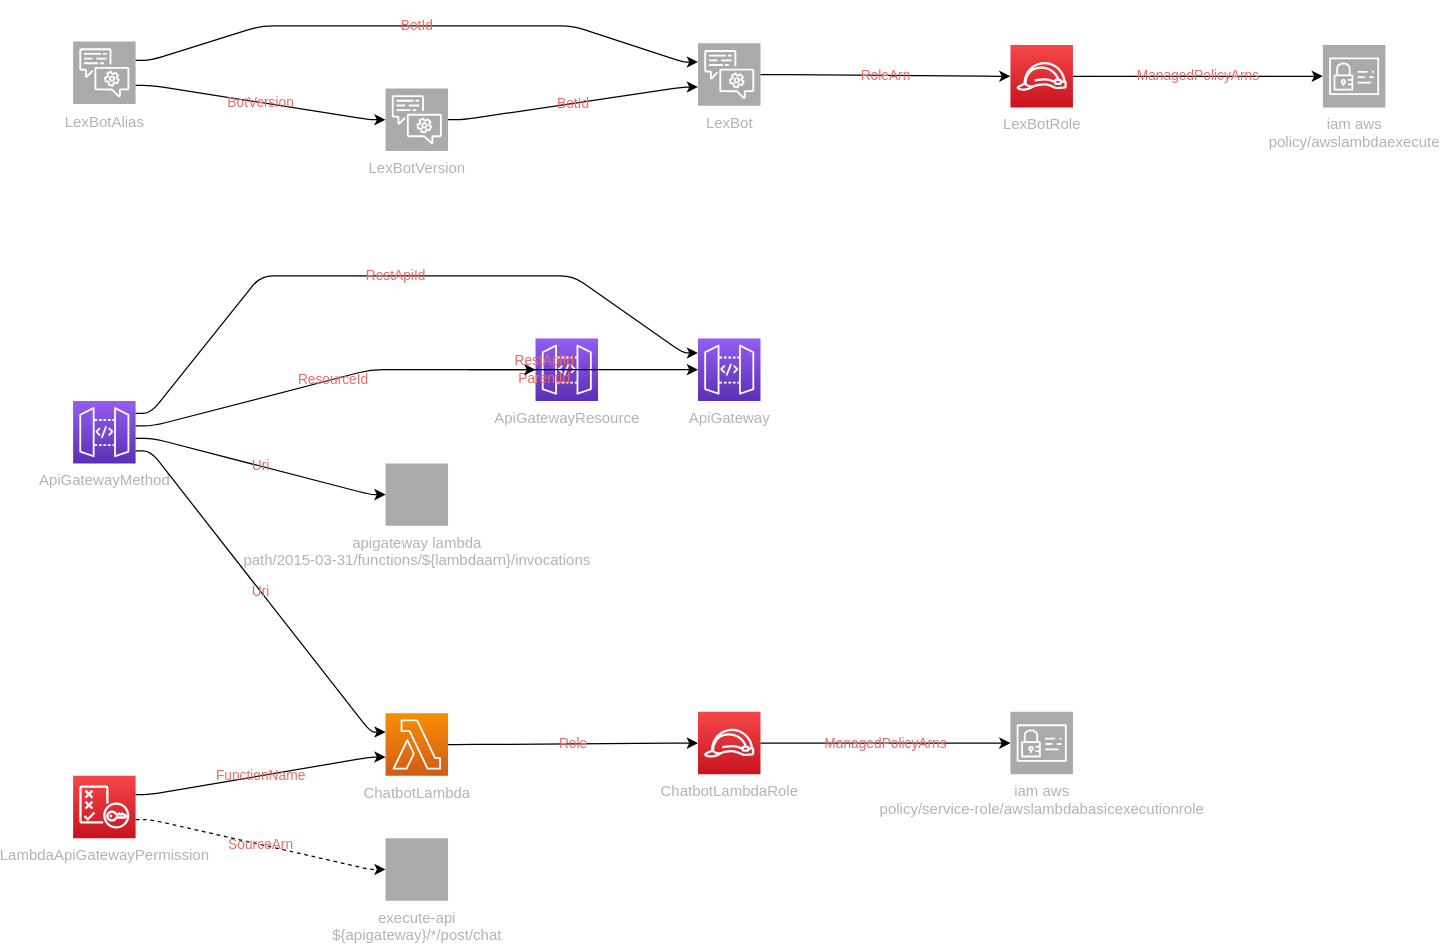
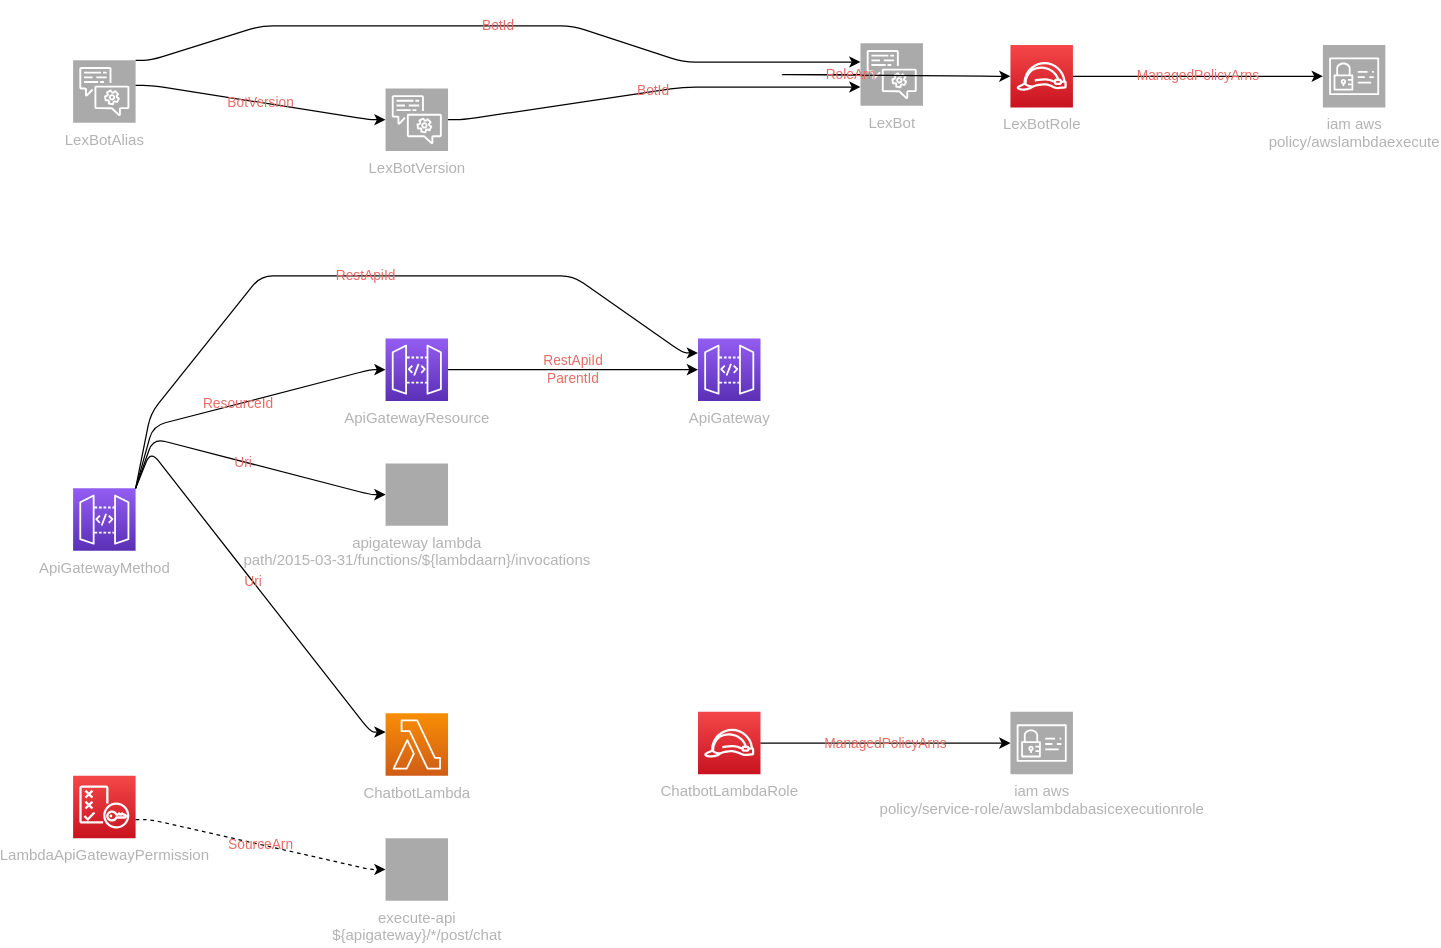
(104, 73) -> (104, 91)
(729, 74) -> (892, 74)
(567, 369) -> (417, 369)
(104, 432) -> (104, 519)
(570, 744) -> none
(258, 776) -> none
